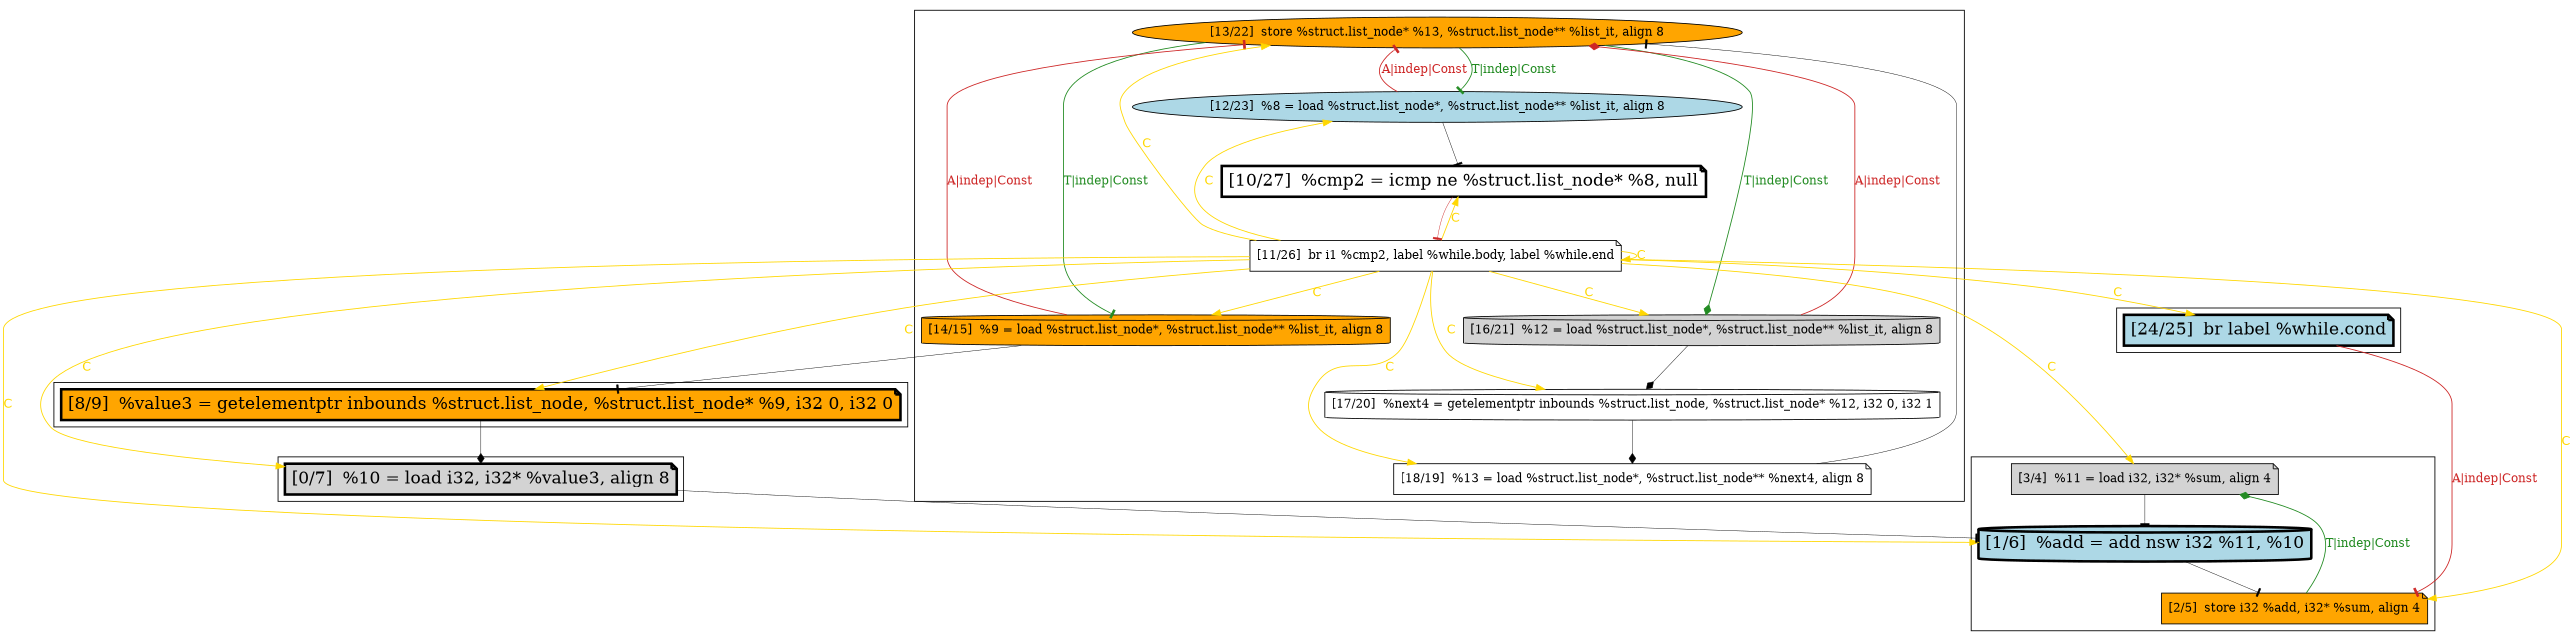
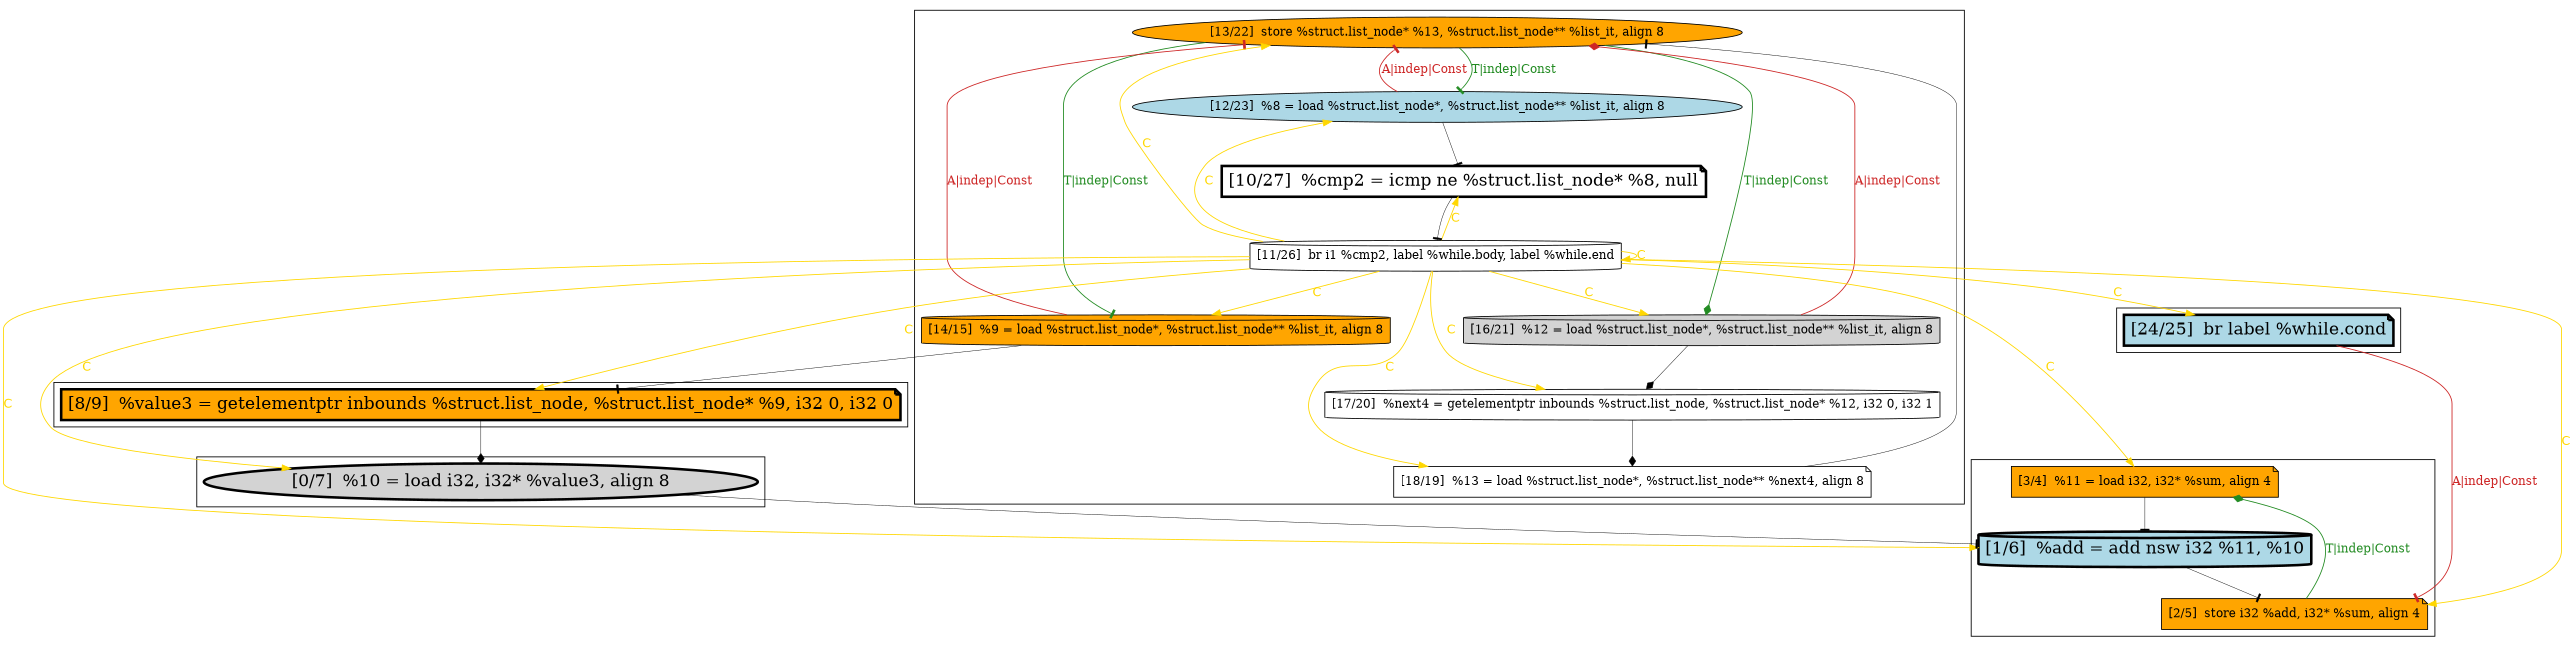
(1443, 215) -> (1443, 215)
(1436, 256) -> (1436, 256)
(481, 479) -> (481, 482)
(2145, 479) -> (2145, 482)
